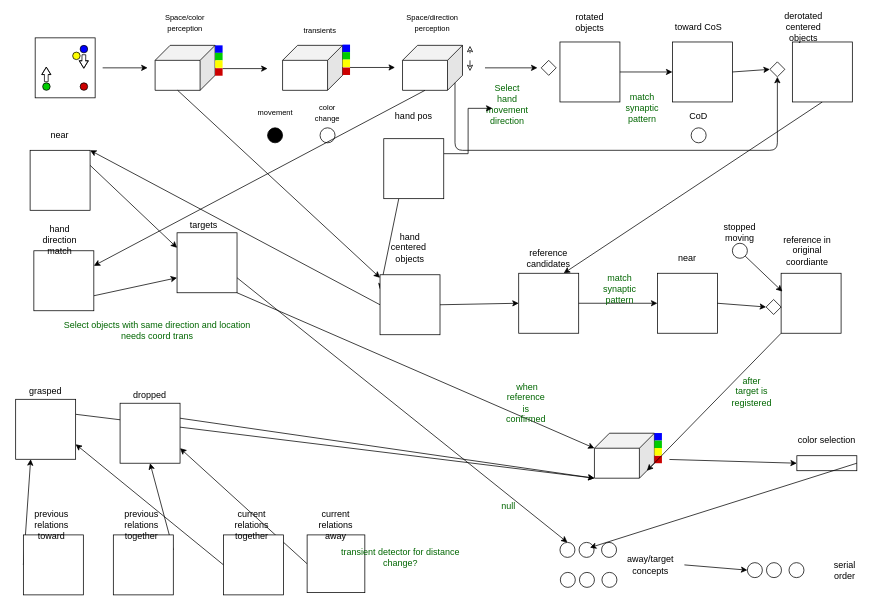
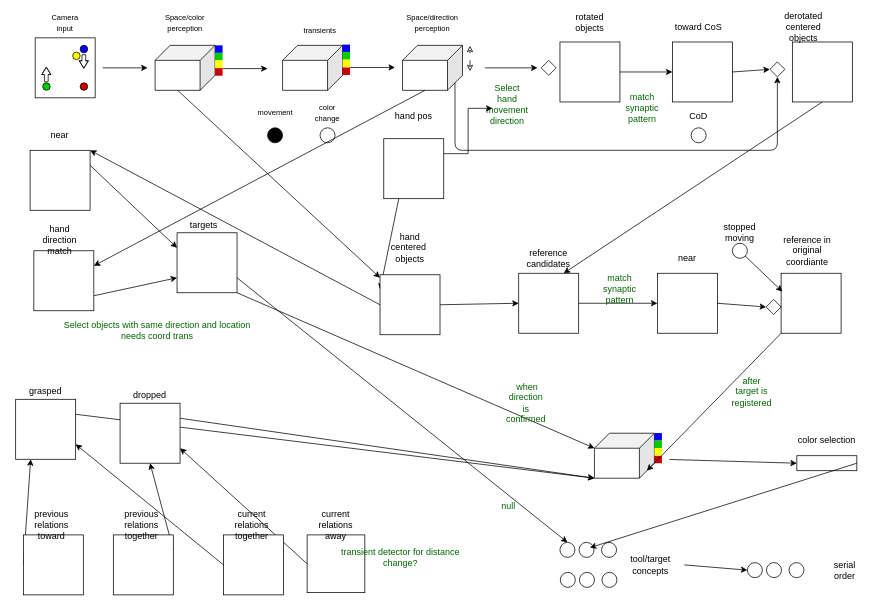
none -> (65, 23)
(526, 403) -> (526, 403)
(651, 565) -> (651, 565)
